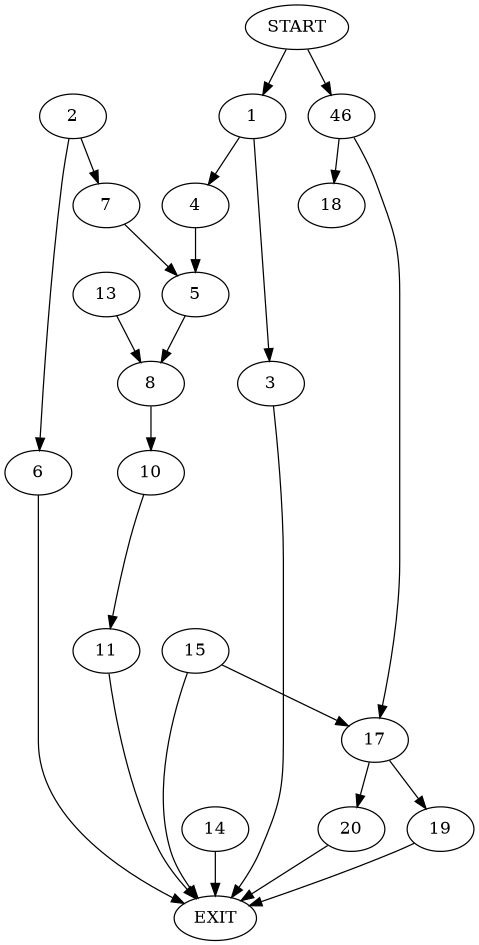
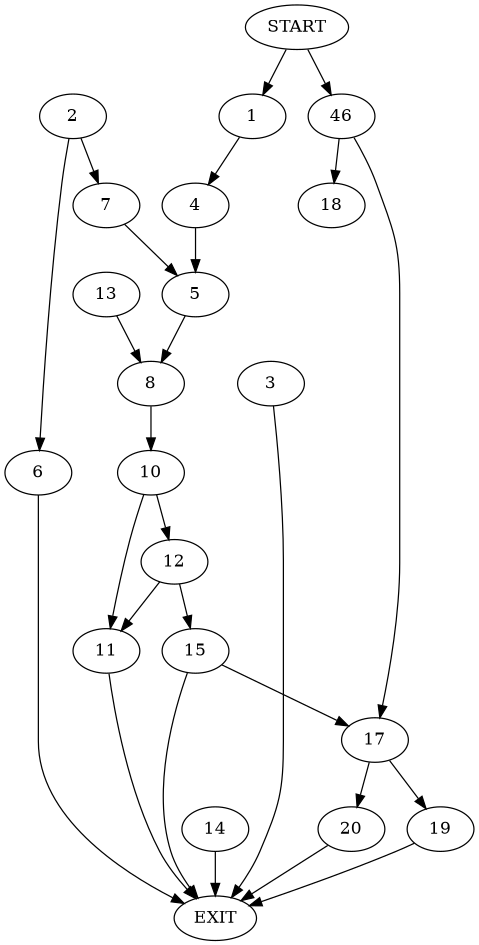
(261, 244) -> none
none -> (174, 562)
